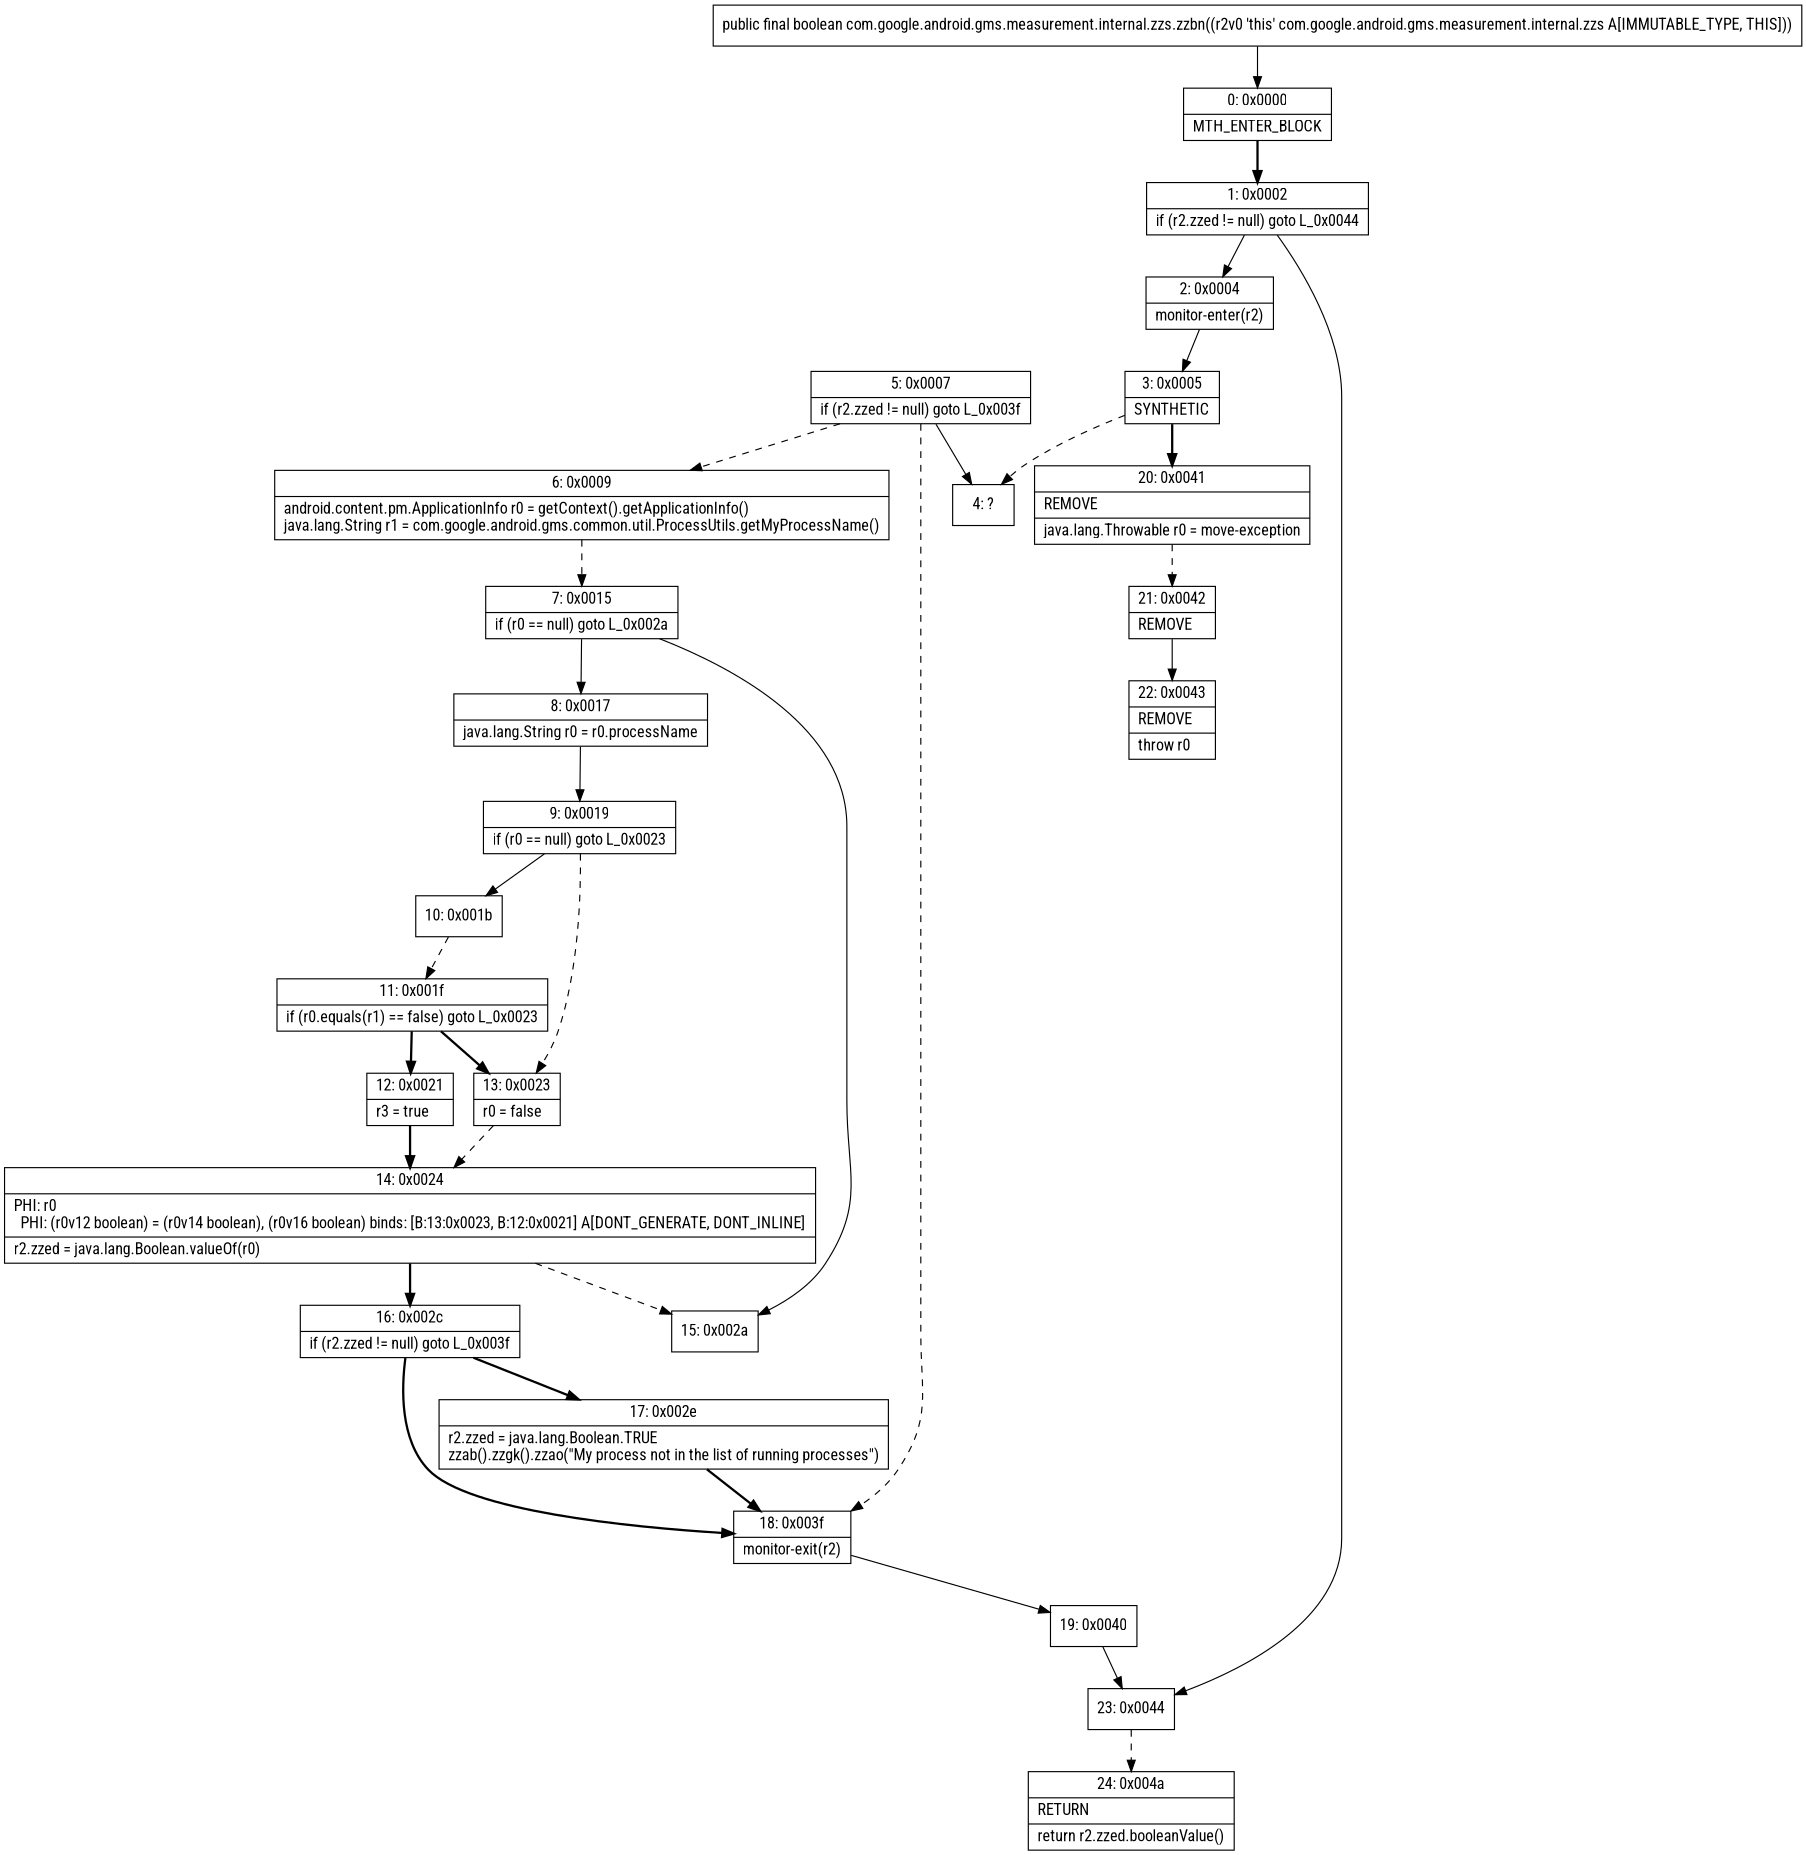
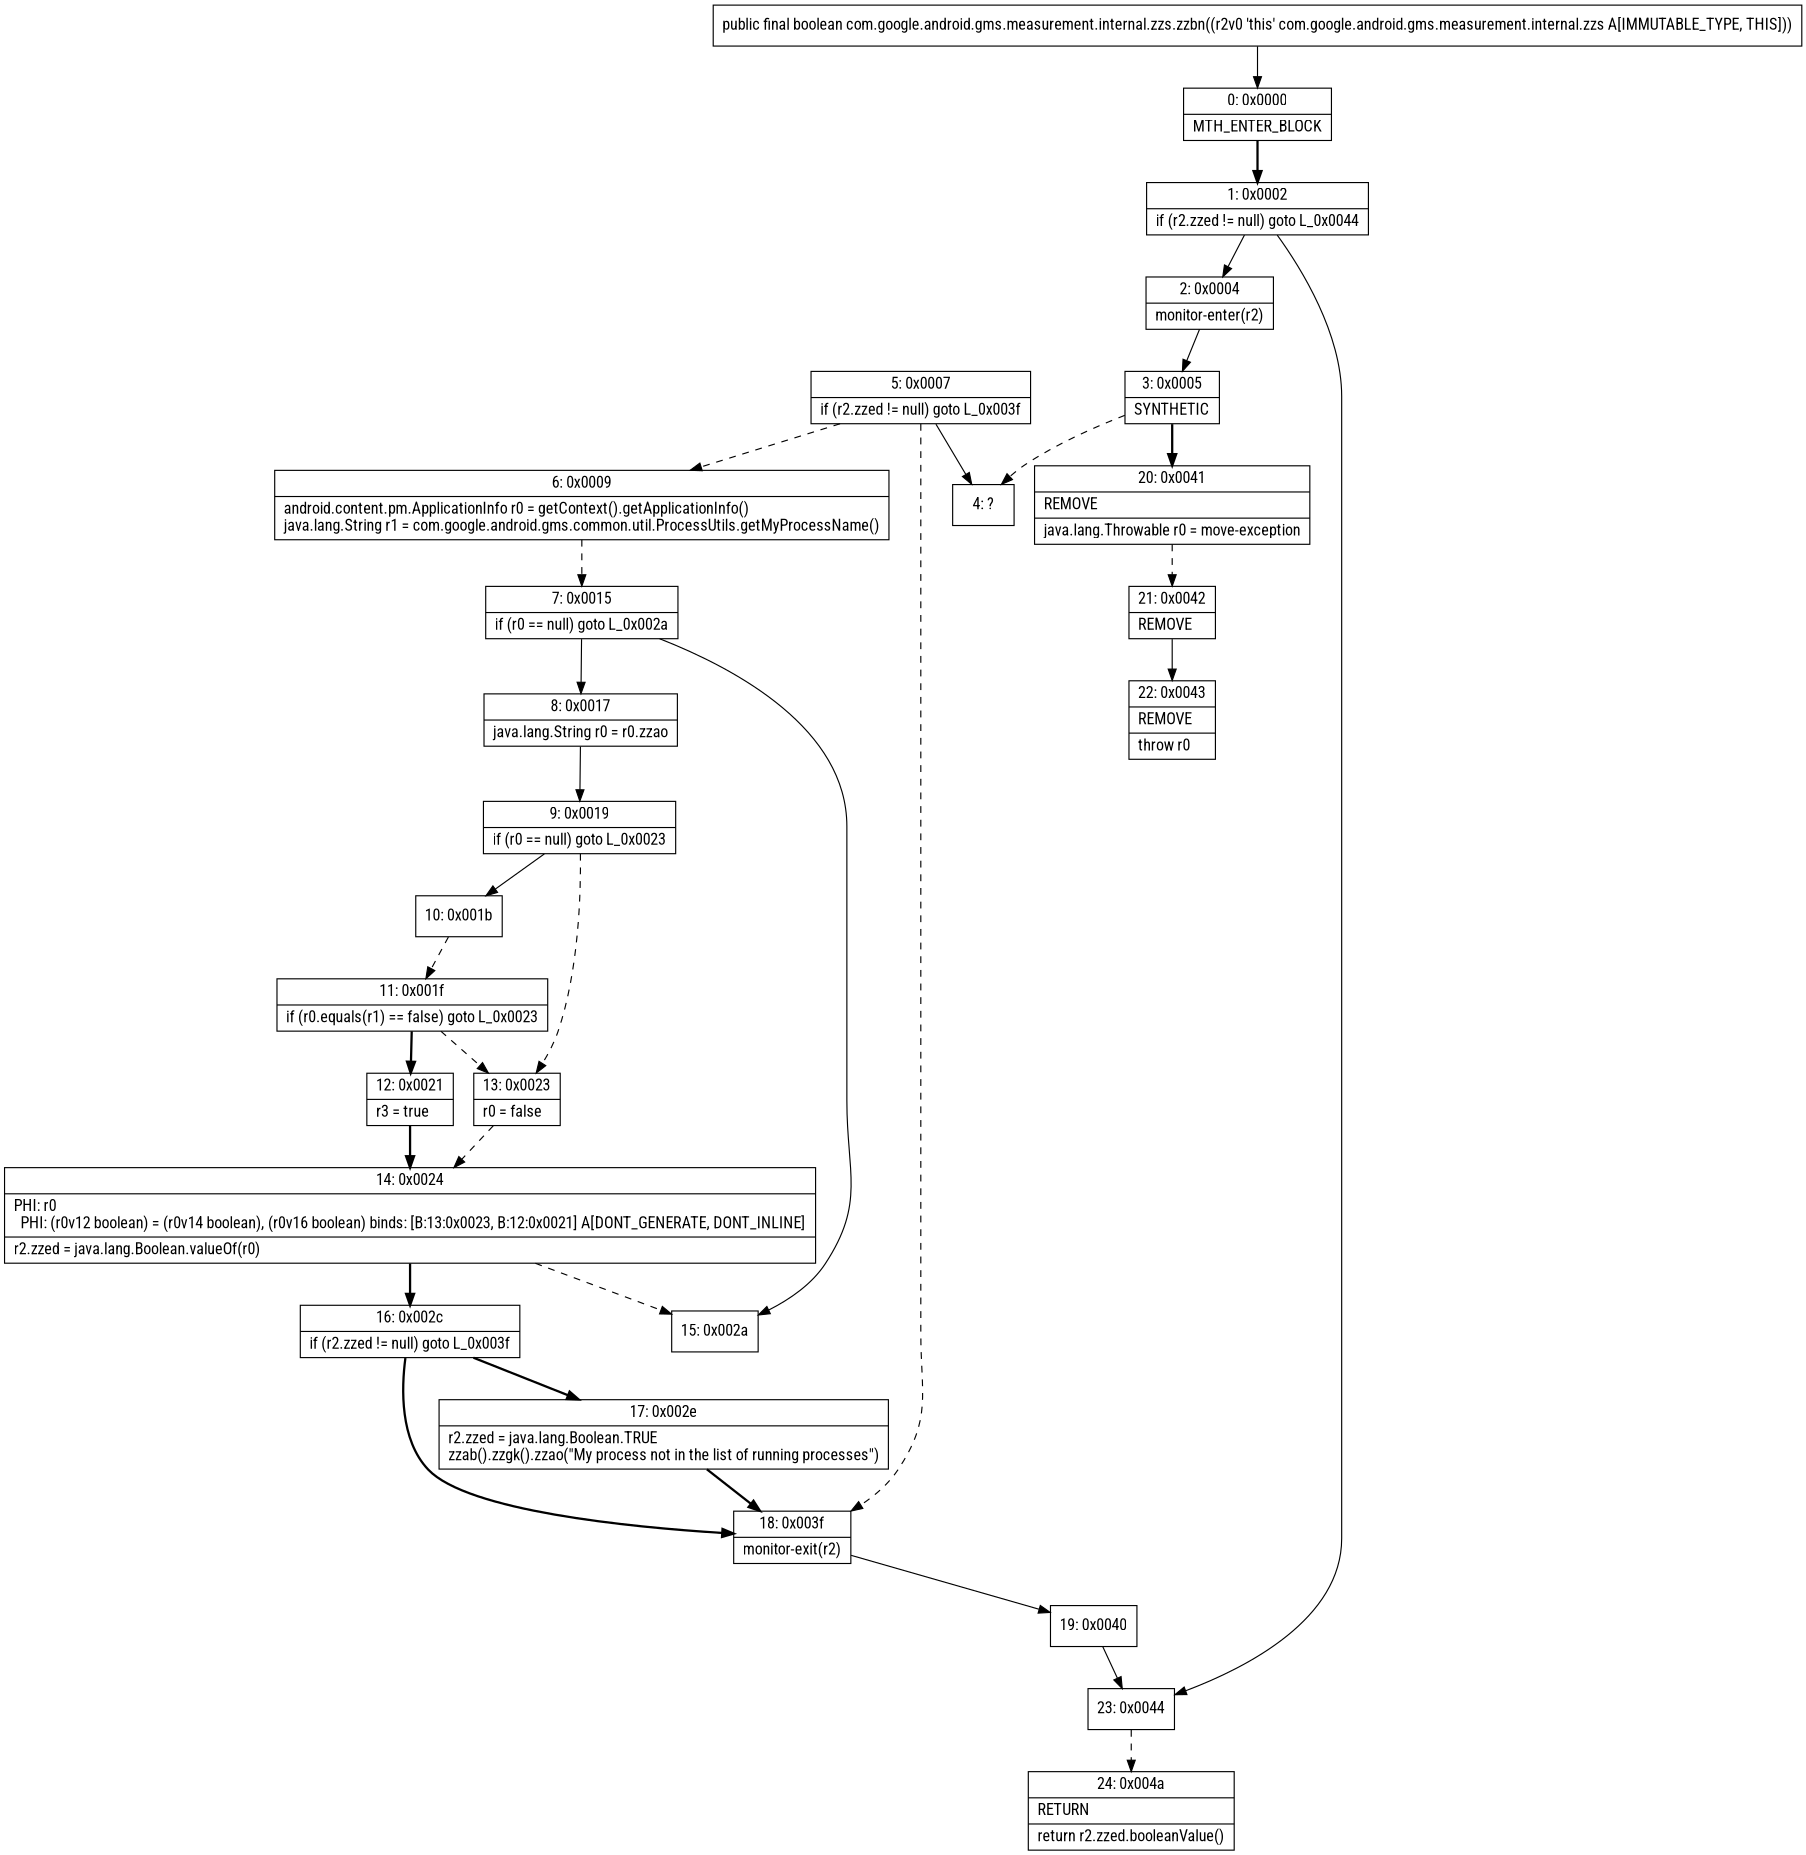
(581, 733) -> (581, 733)
(460, 1048) -> (460, 1048)
